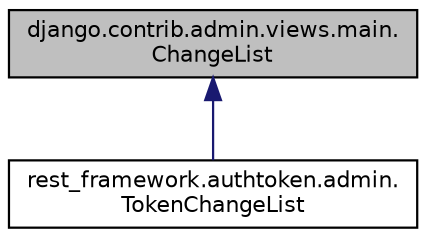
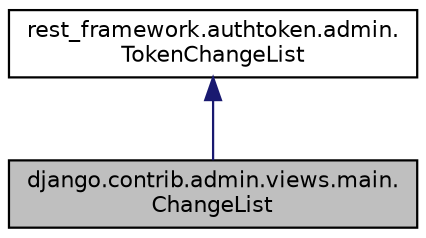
(213, 130) -> (213, 130)
